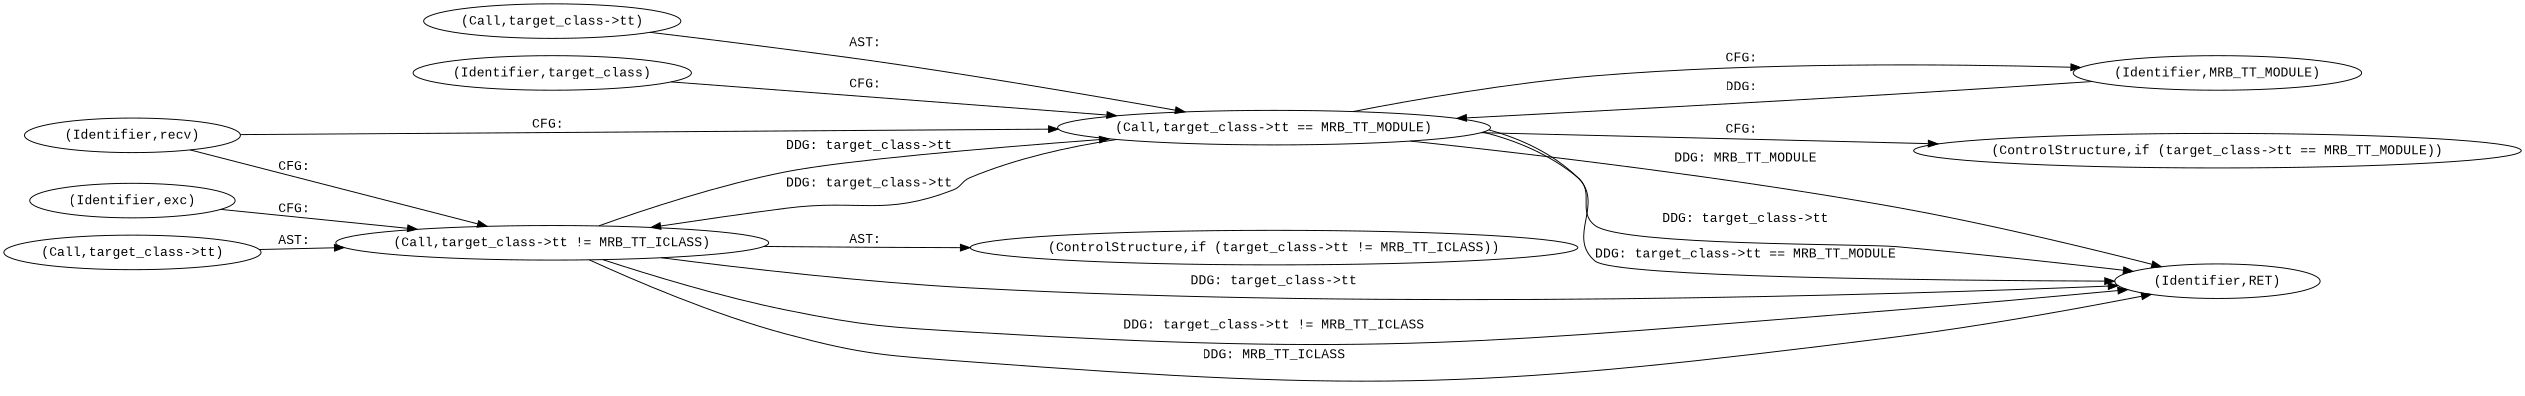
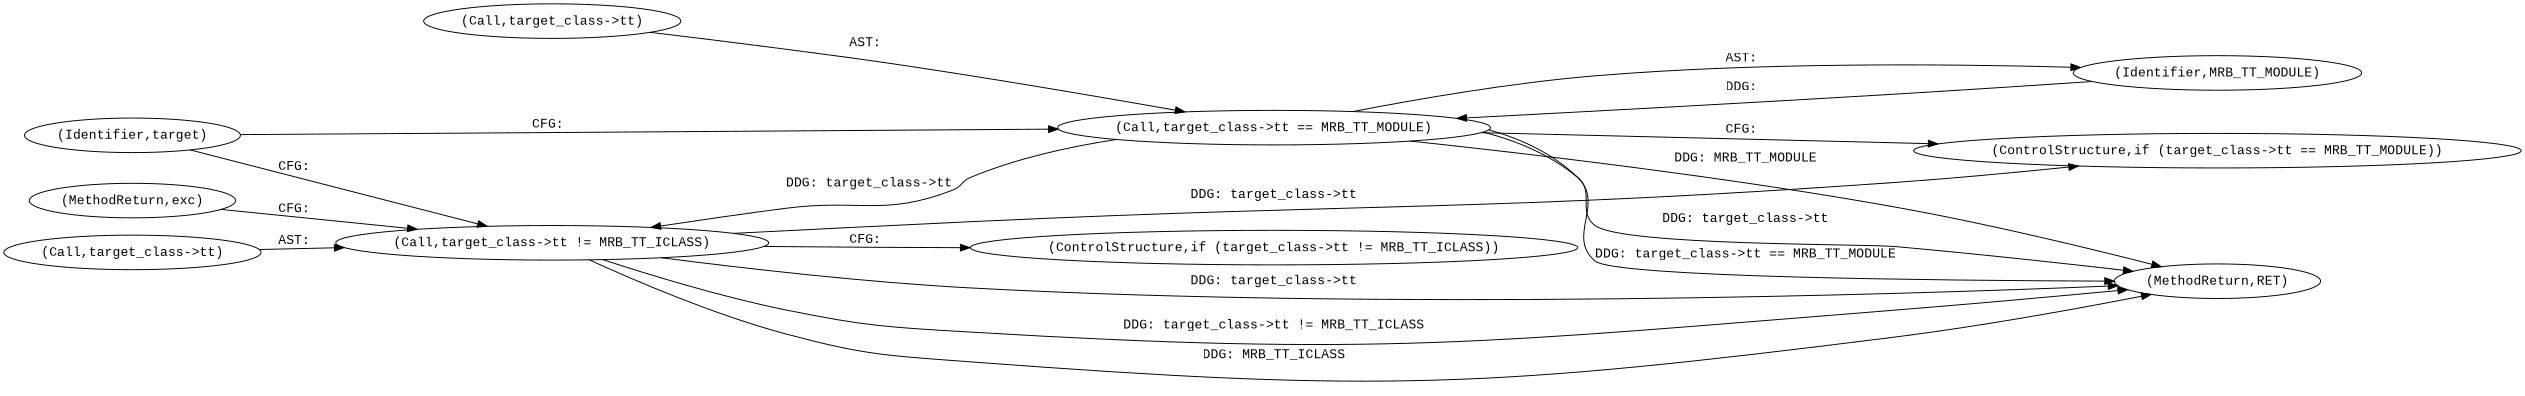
(1746, 58) -> (1746, 58)
(552, 73) -> none
(132, 135) -> (132, 135)
(845, 163) -> (1402, 207)
(132, 201) -> (132, 201)
(869, 239) -> (869, 239)
(2217, 281) -> (2217, 281)
